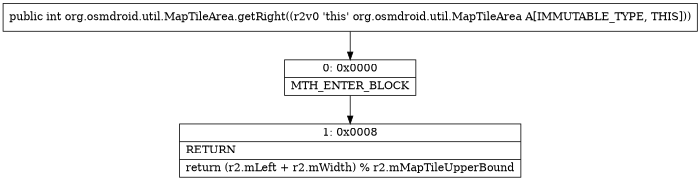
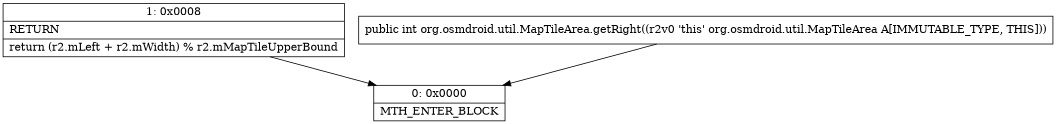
(350, 106) -> (319, 70)
